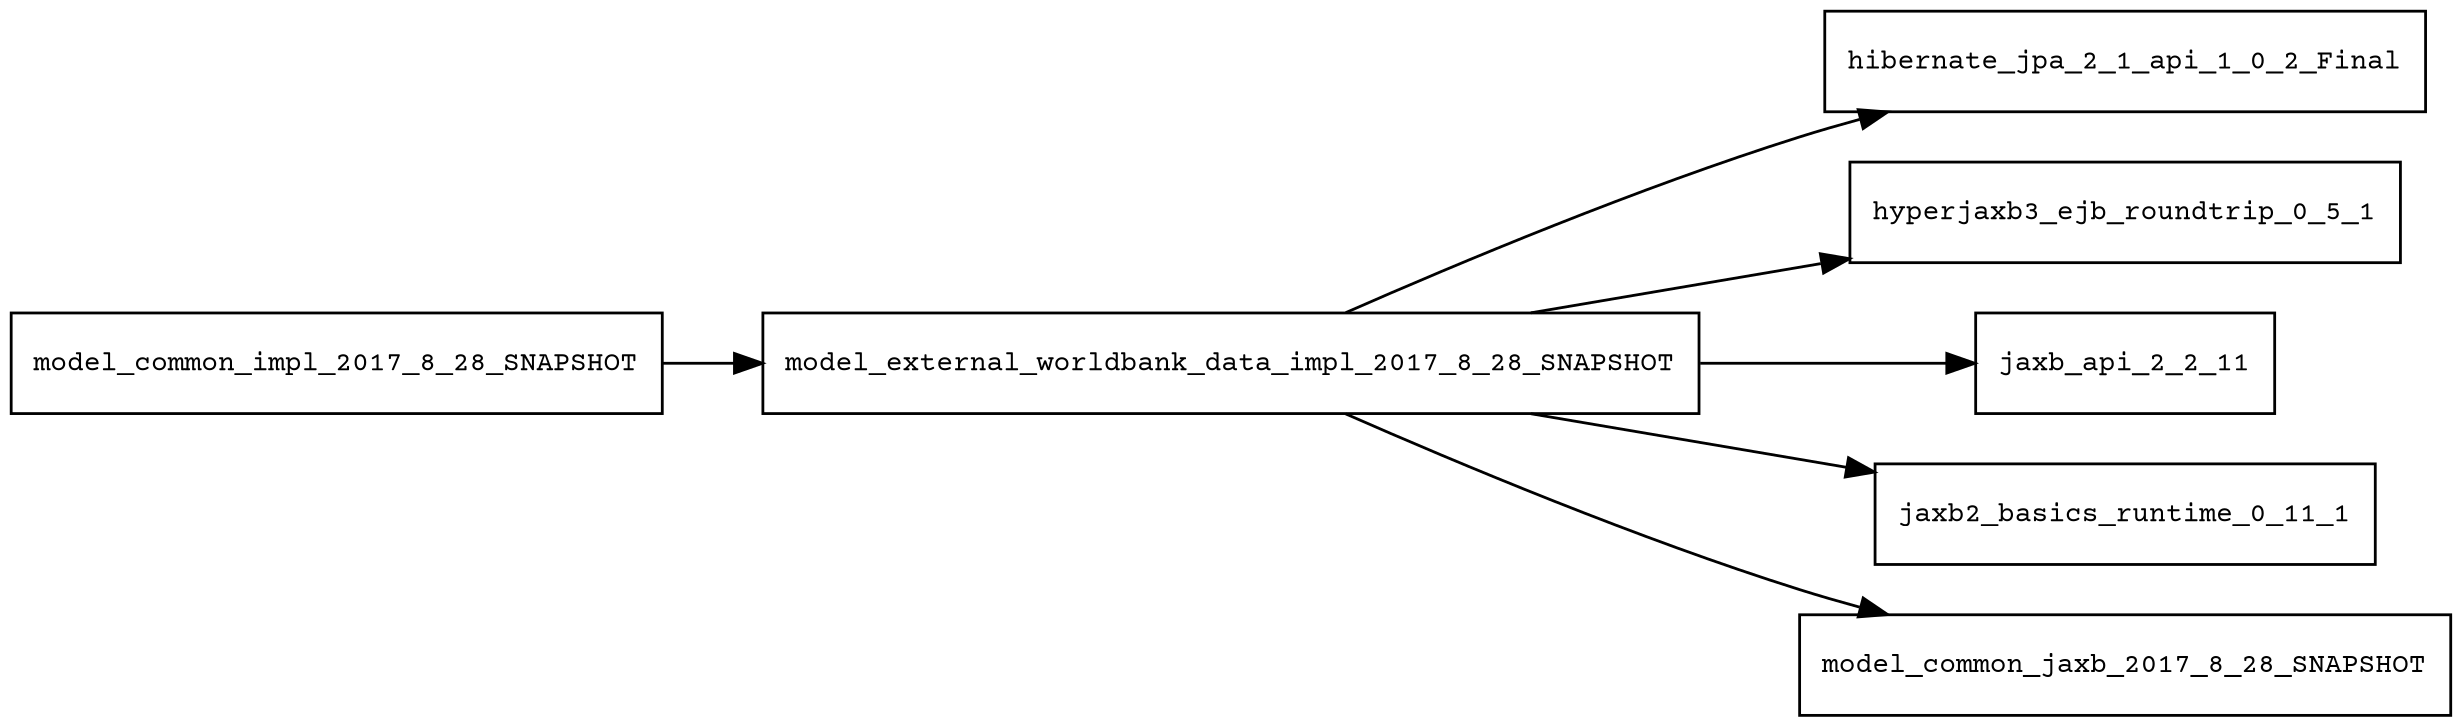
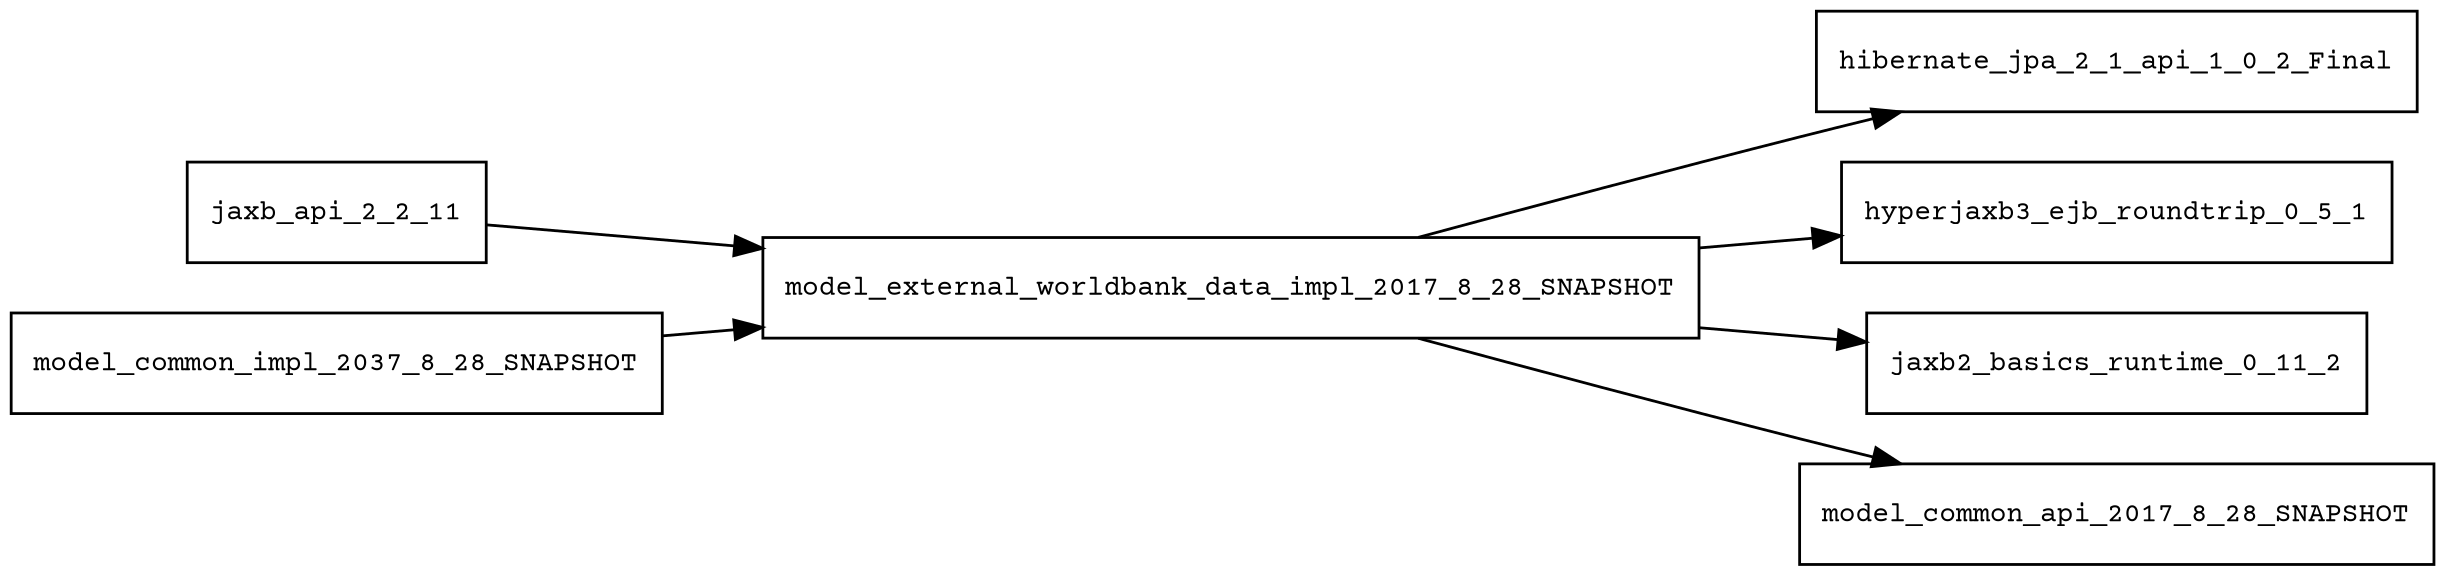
(337, 363) -> (337, 363)
(1823, 363) -> (610, 235)
(2125, 514) -> (2117, 363)
(2125, 665) -> (2117, 514)
